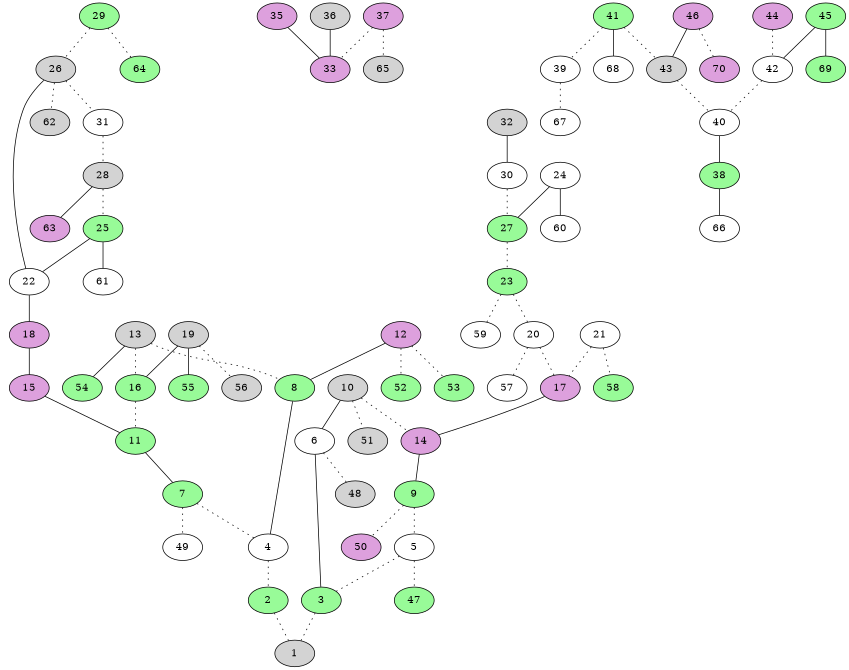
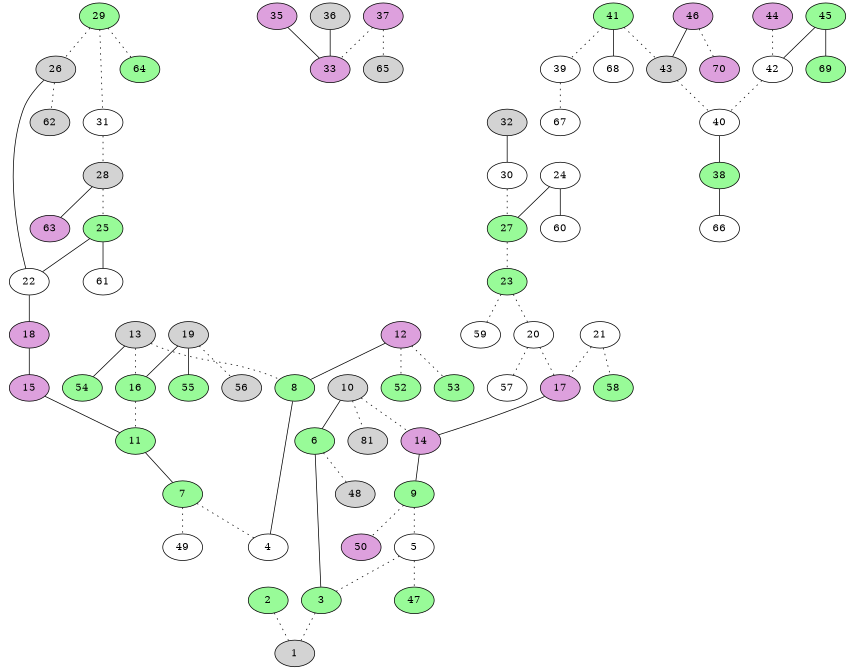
(79, 96) -> (101, 69)
(315, 441) -> (315, 441)
(368, 441) -> (368, 441)
(268, 574) -> none
